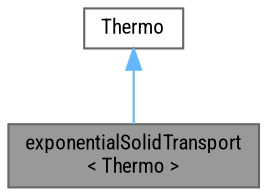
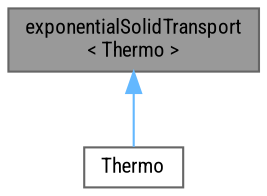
(134, 97) -> (134, 120)
